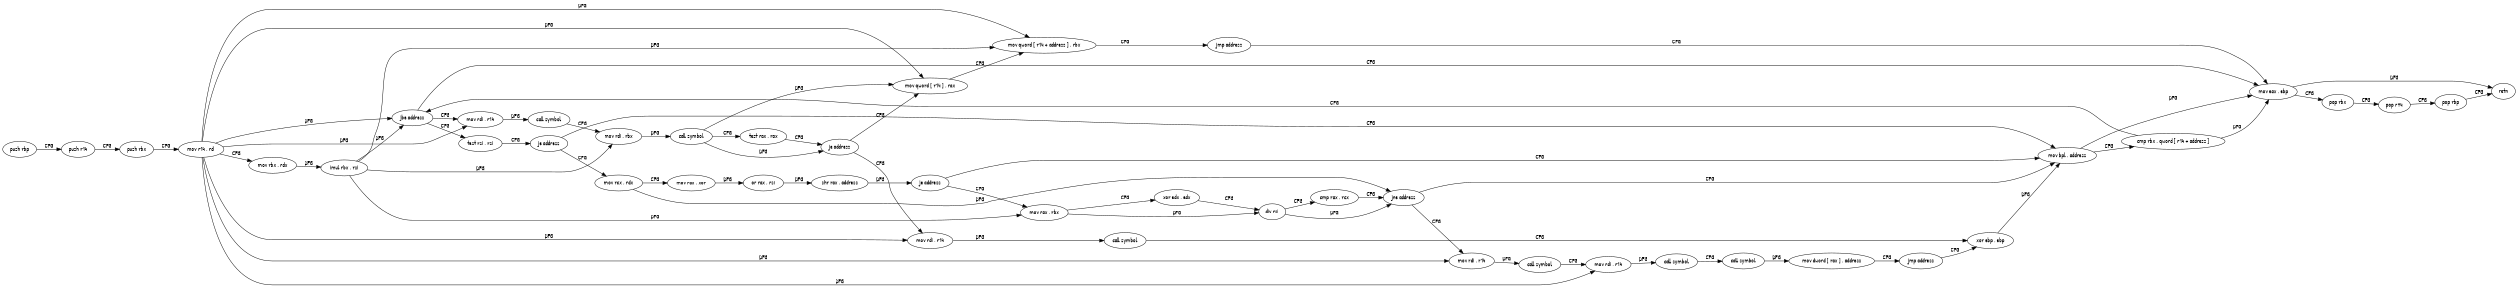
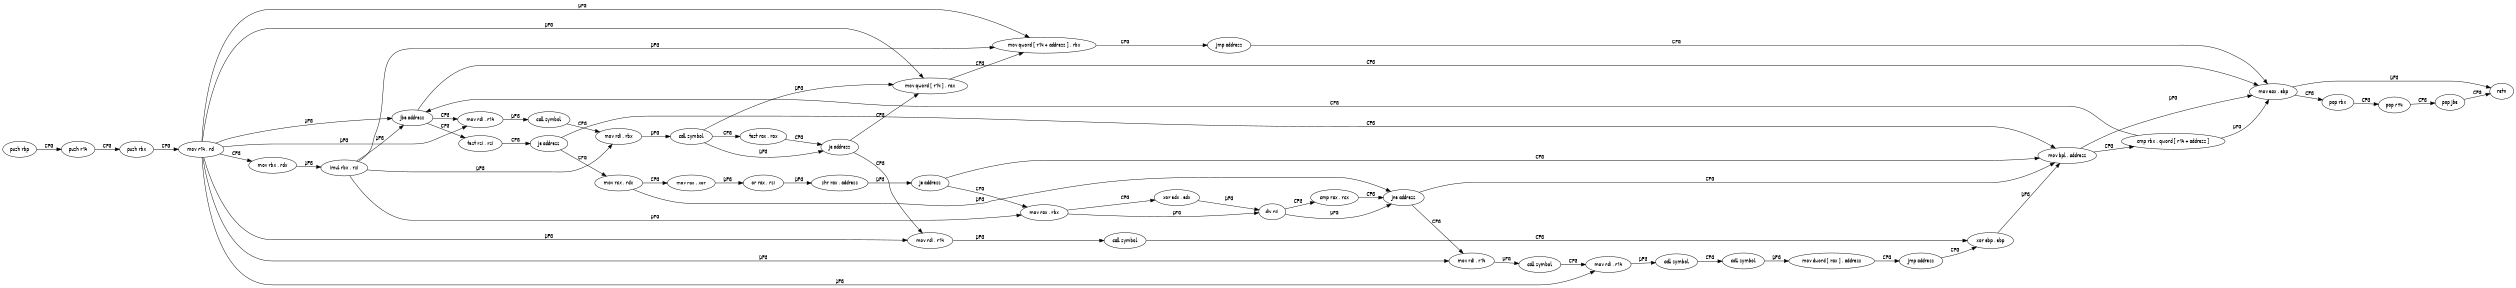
(2451, 102) -> (2450, 102)
(1229, 199) -> (1229, 199)
